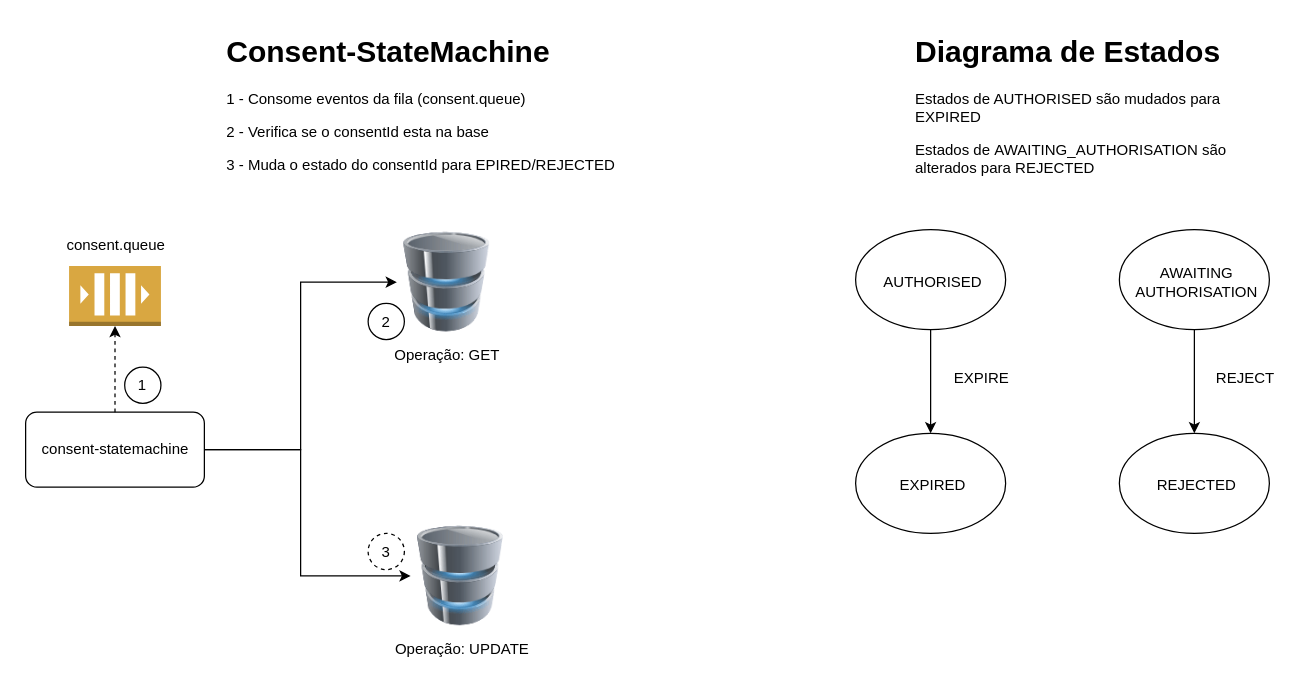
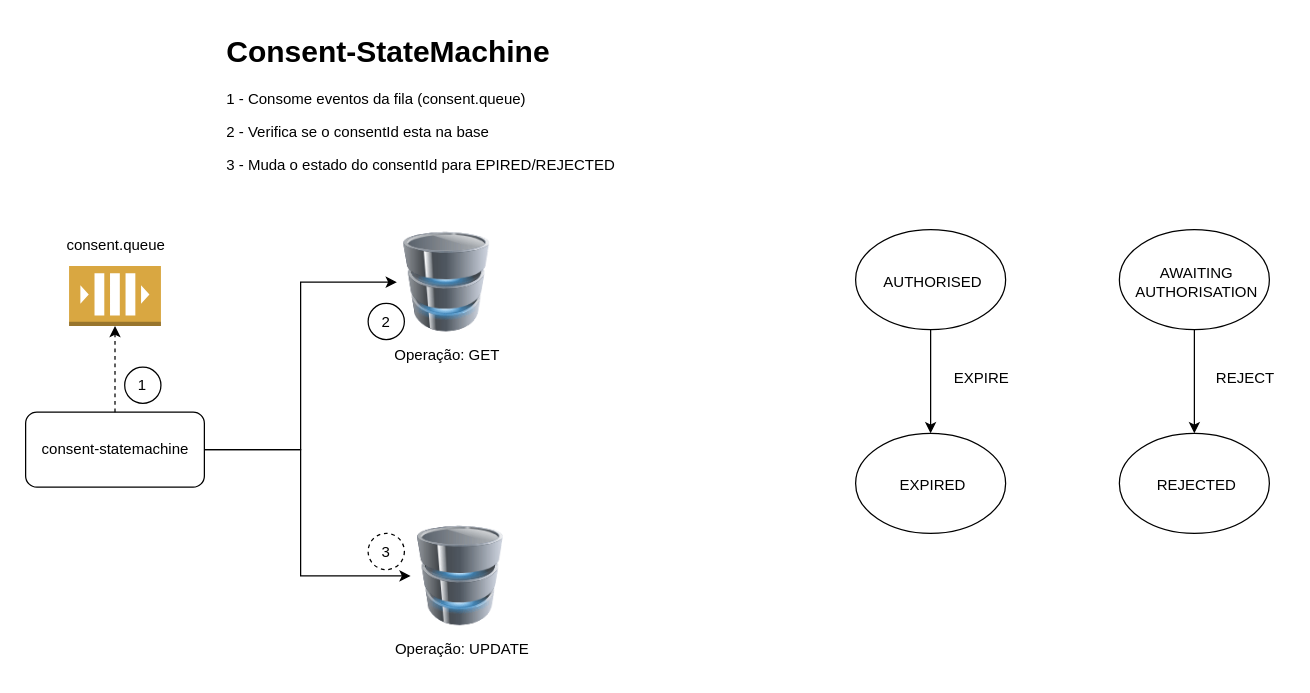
(1087, 101) -> none
